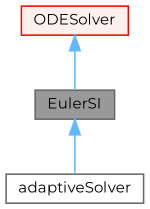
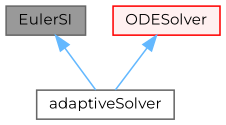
(75, 70) -> (131, 69)
